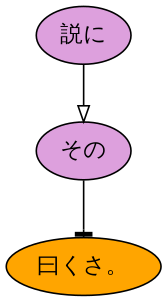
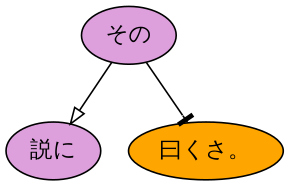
(84, 85) -> (96, 86)
